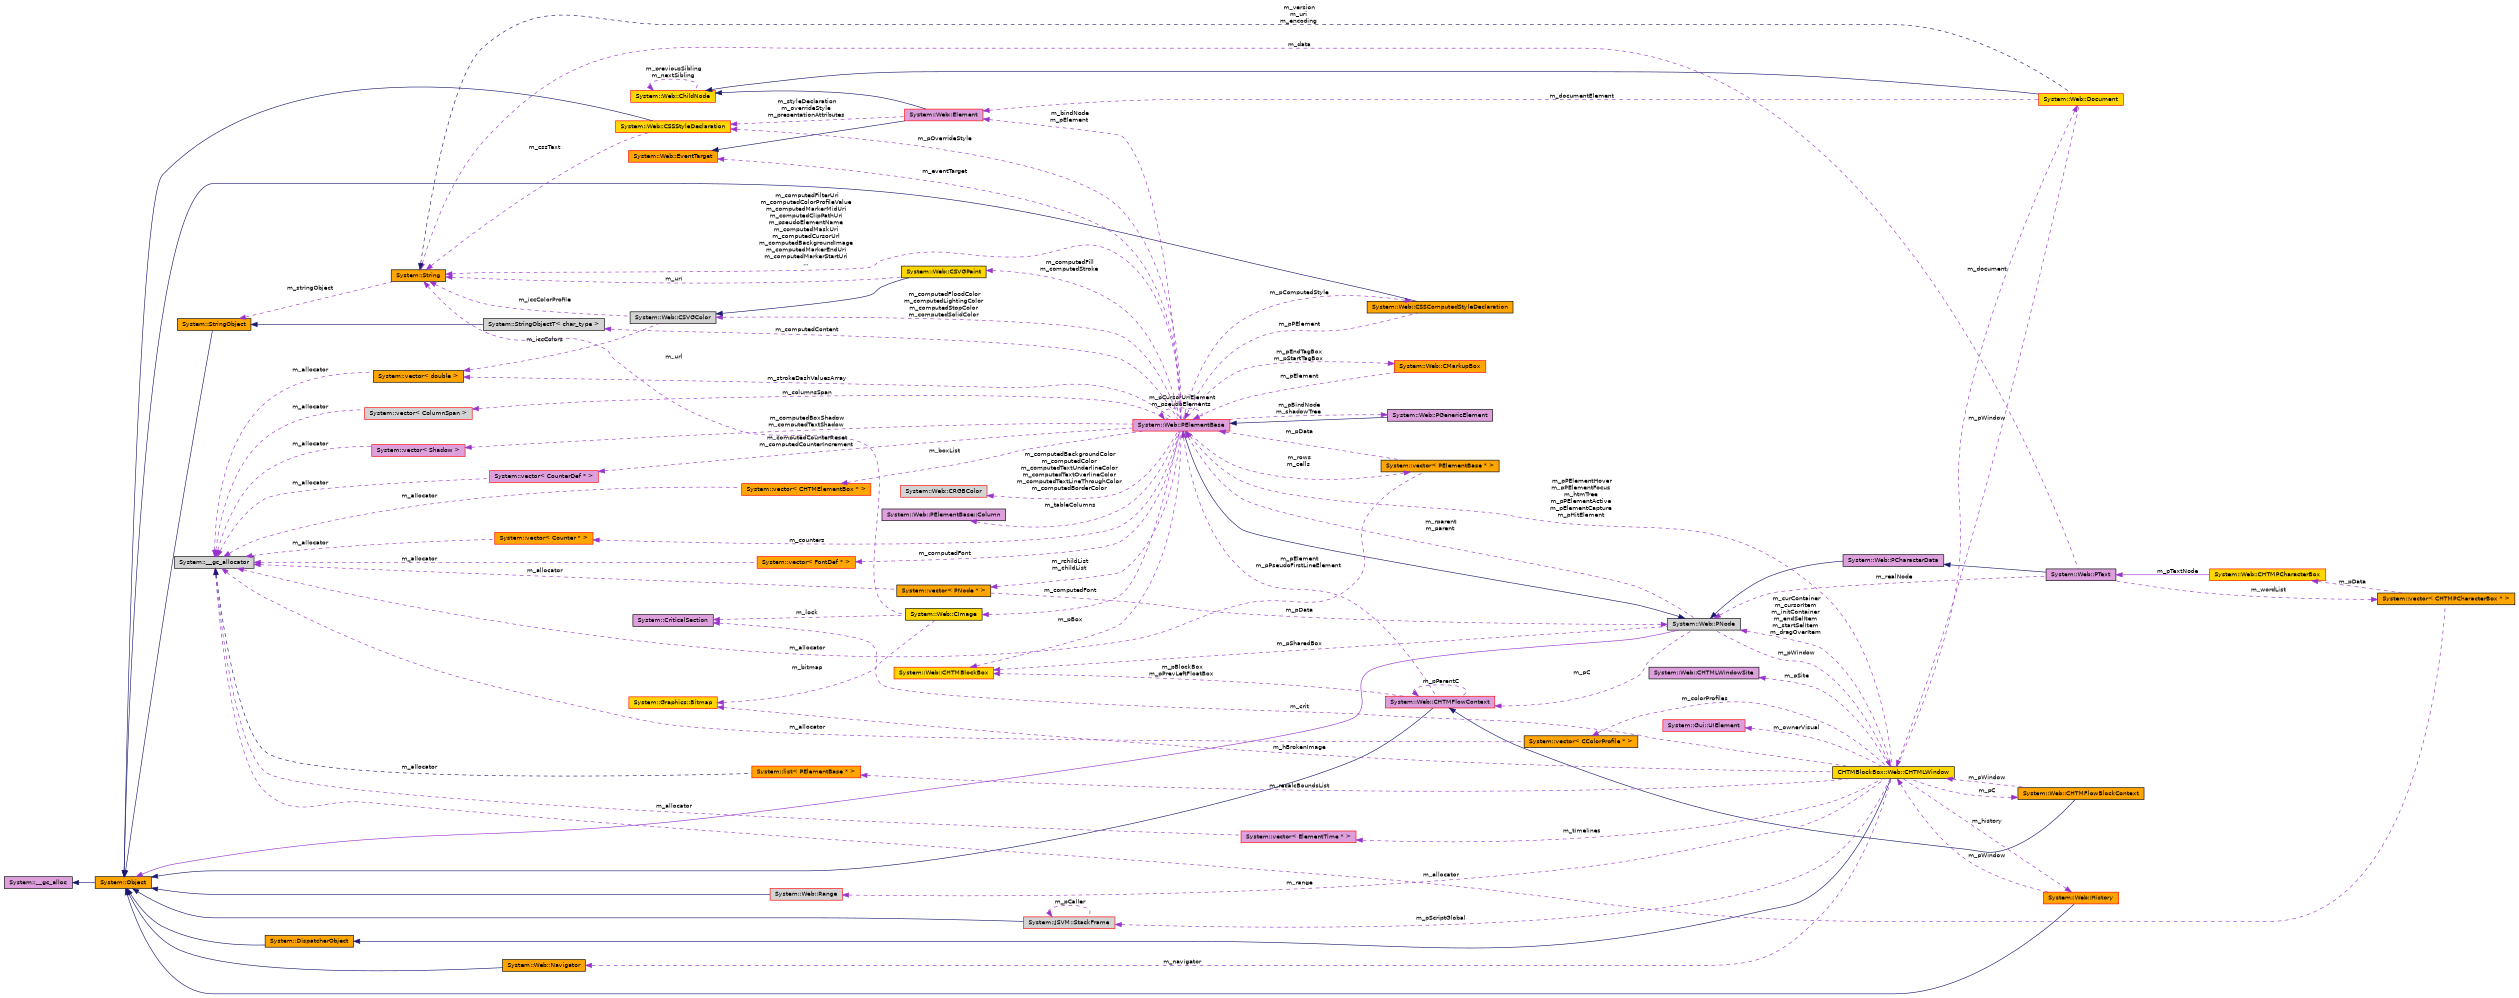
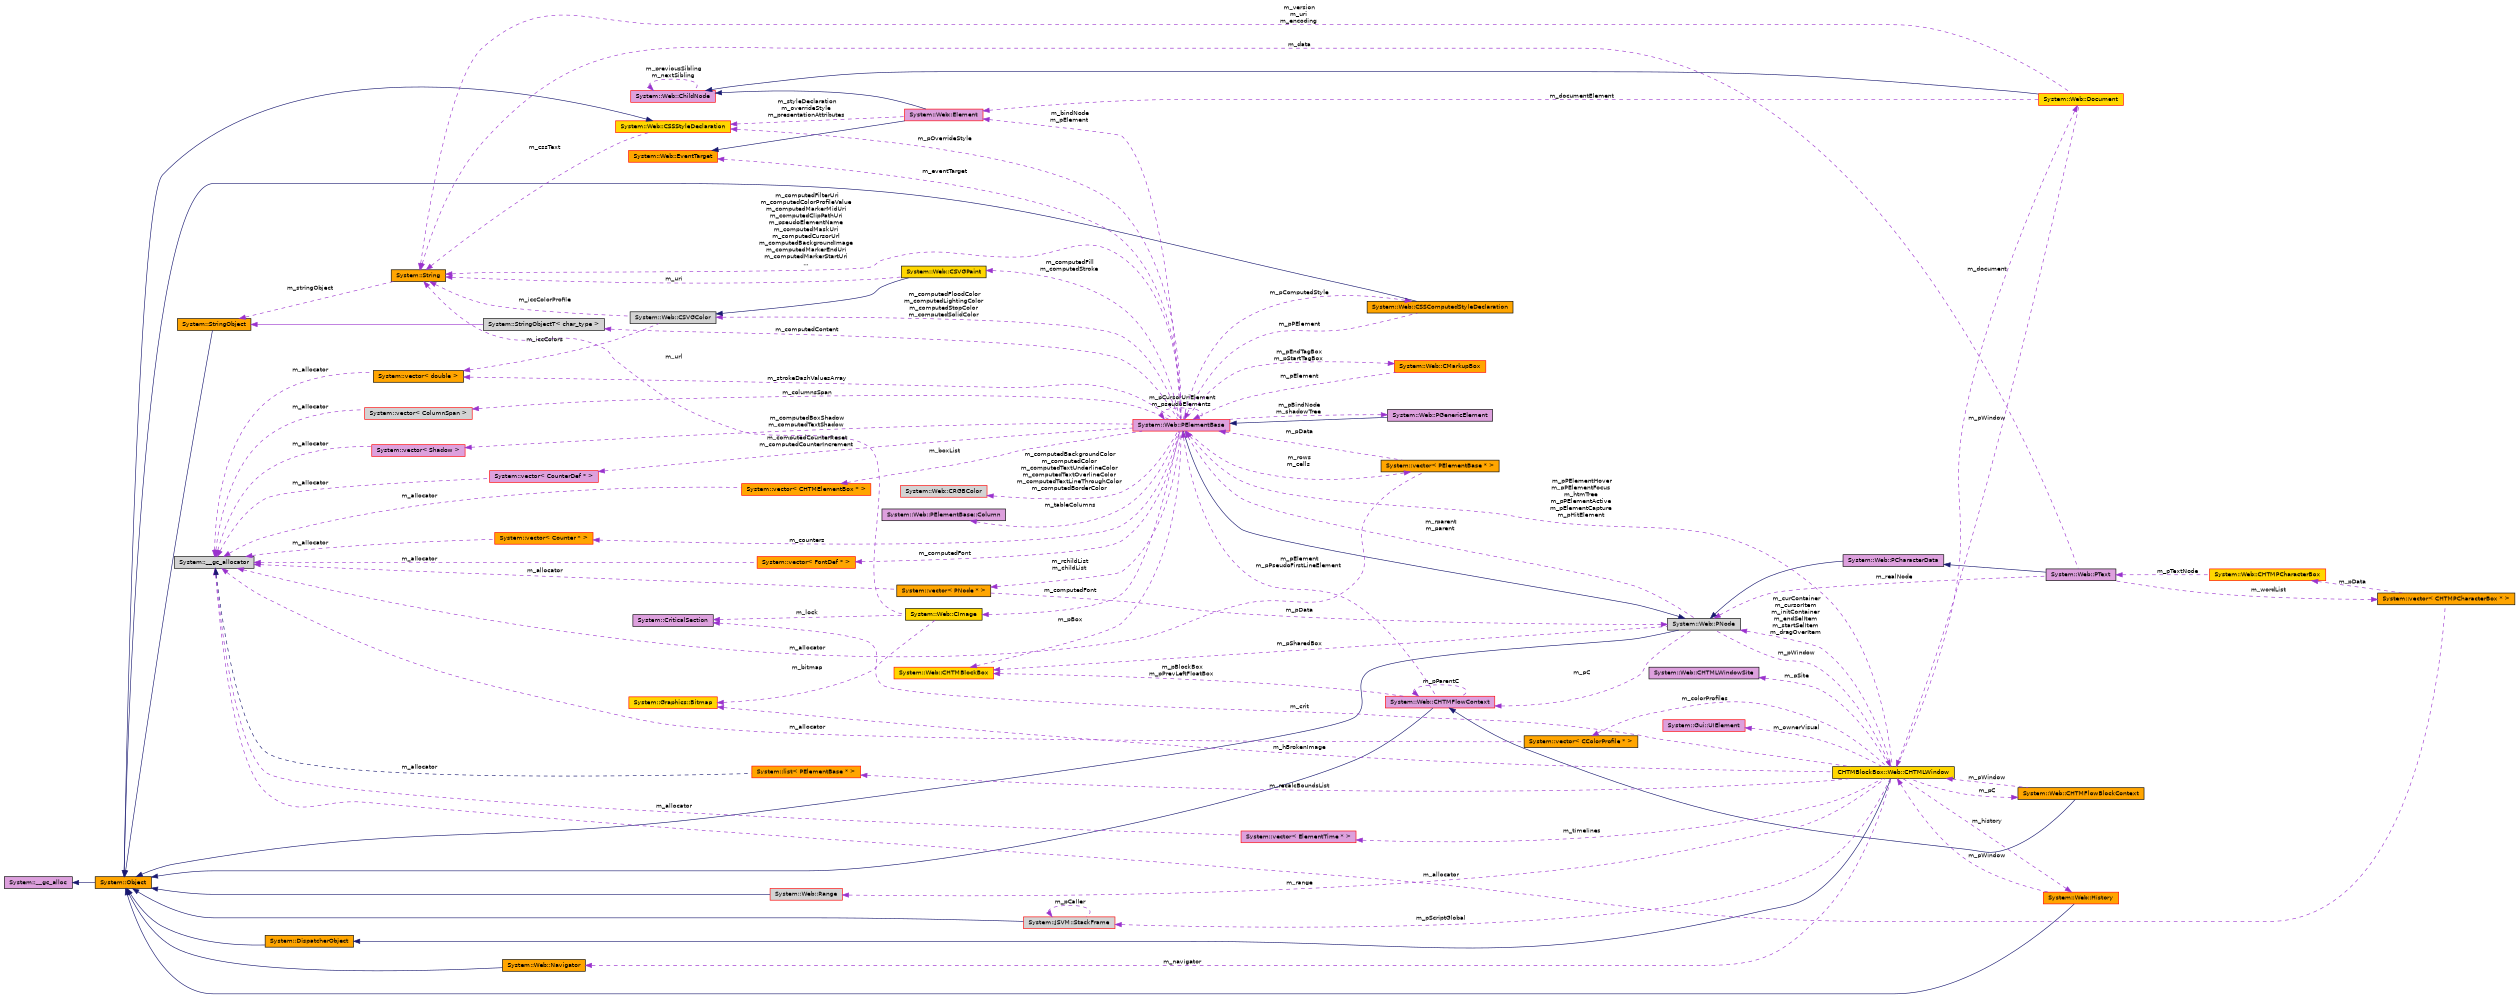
(1167, 25) -> (1167, 25)
(673, 96) -> (673, 96)
(148, 265) -> (147, 271)
(370, 324) -> (370, 324)
(2166, 575) -> (2166, 575)
(931, 789) -> (931, 789)
